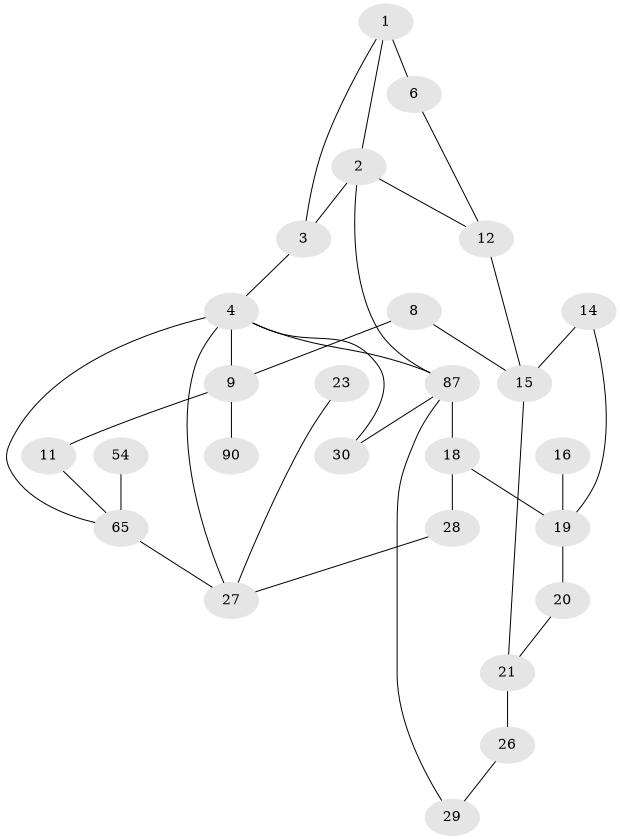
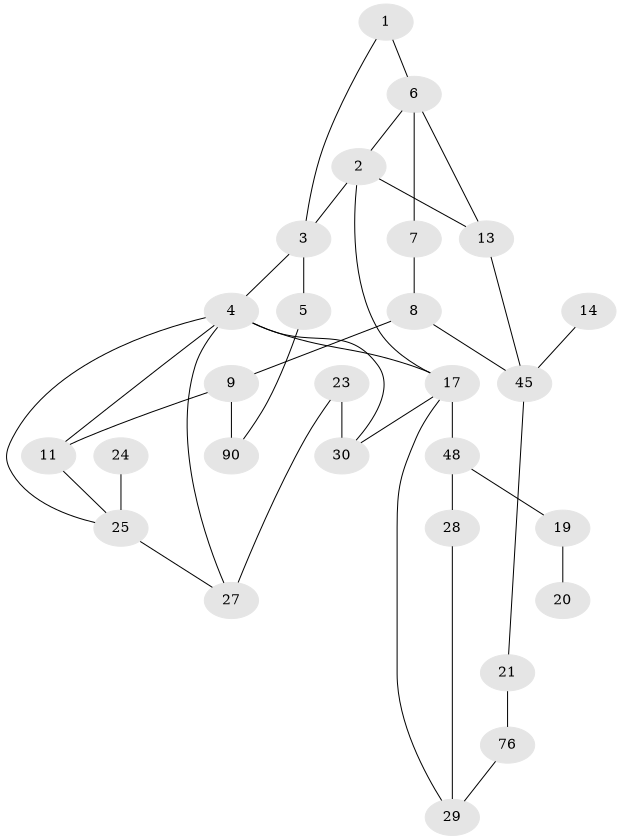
(373, 94) -> (387, 131)
none -> (414, 239)
(486, 239) -> (486, 239)
none -> (304, 311)
(231, 348) -> (140, 383)
(452, 384) -> (452, 384)
(525, 384) -> (525, 384)
none -> (342, 420)
(606, 424) -> none
(121, 456) -> (121, 456)
(452, 456) -> (452, 456)
(563, 456) -> none
(121, 528) -> (121, 528)
(342, 564) -> (452, 673)
(535, 637) -> none
(508, 745) -> (508, 745)
